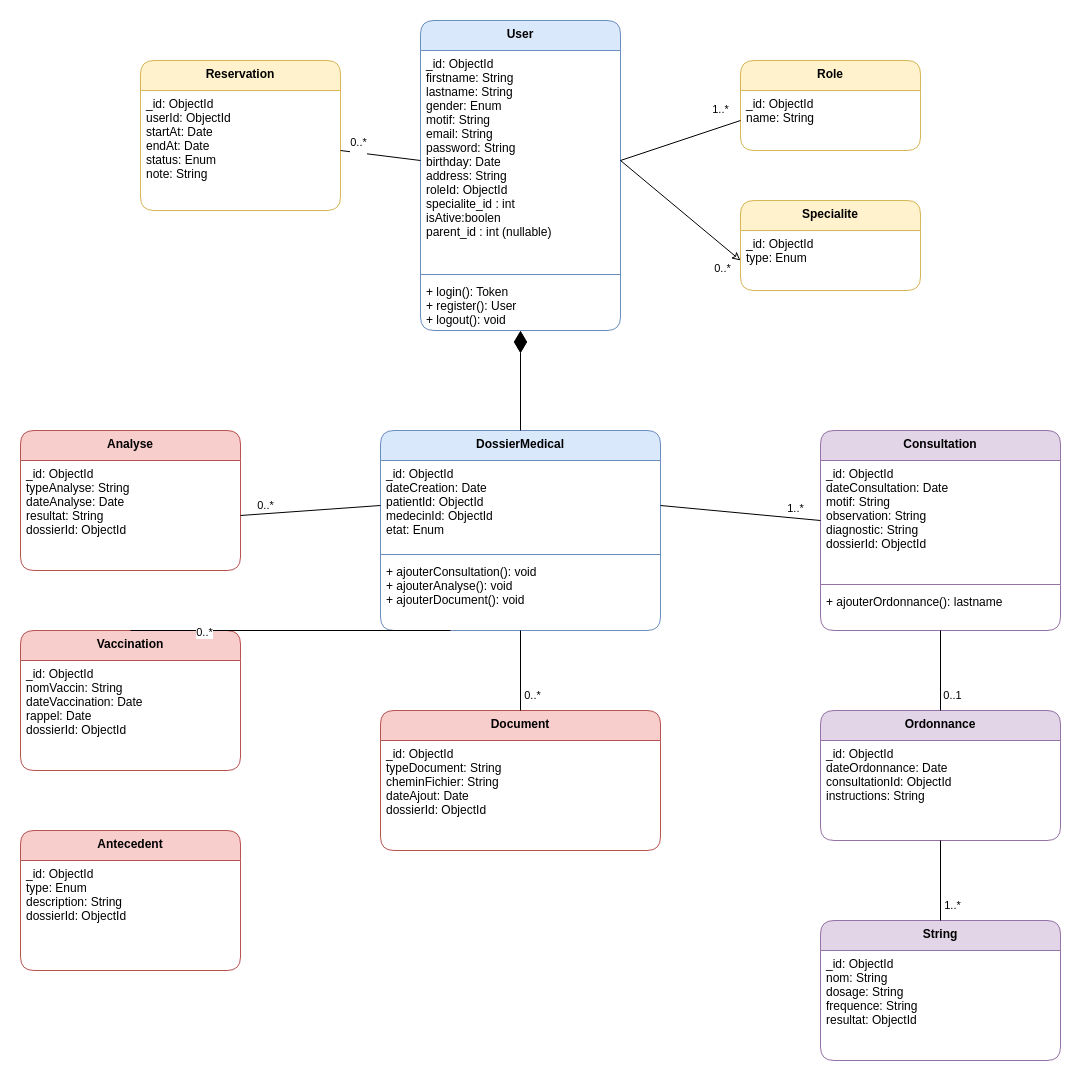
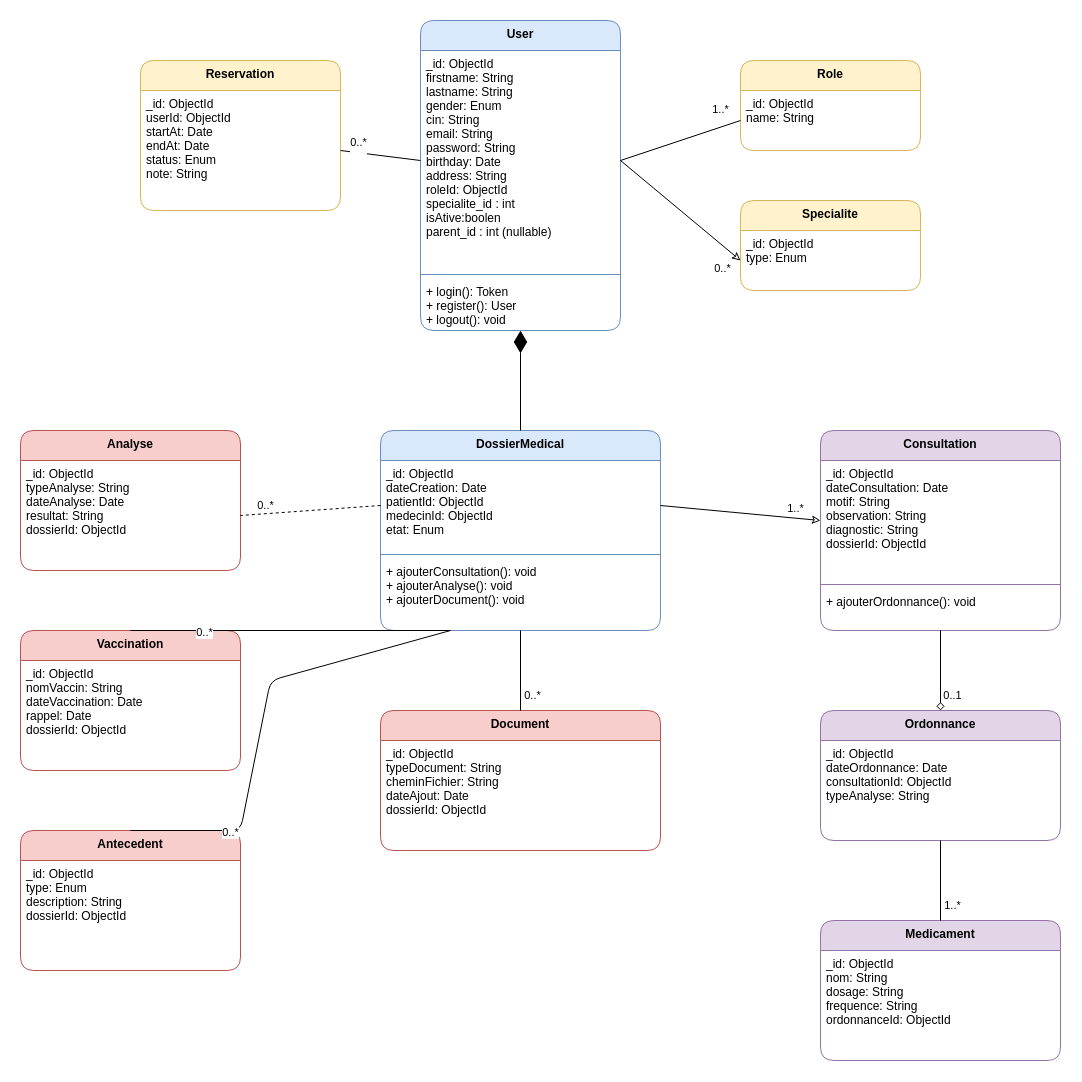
(465, 64) -> (465, 64)
(311, 511) -> (311, 511)
(815, 520) -> (812, 520)
(924, 602) -> (910, 602)
(941, 706) -> (941, 702)
none -> (263, 720)
(865, 754) -> (865, 754)
(940, 934) -> (940, 934)
(865, 964) -> (865, 964)
